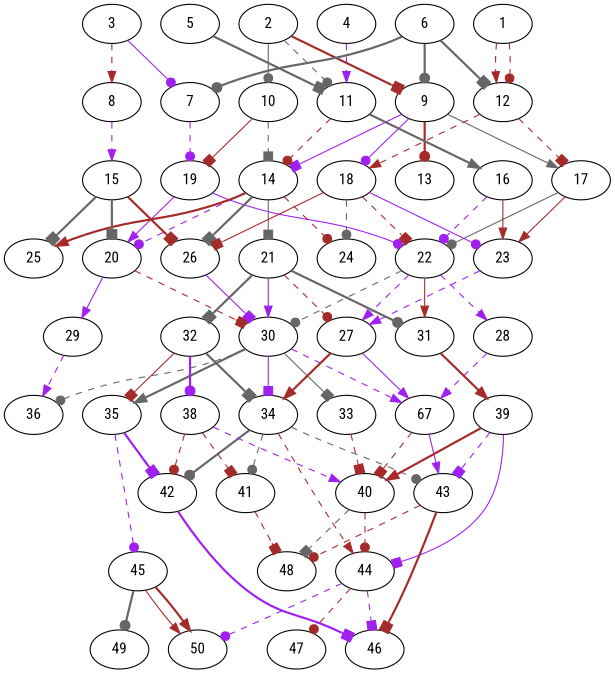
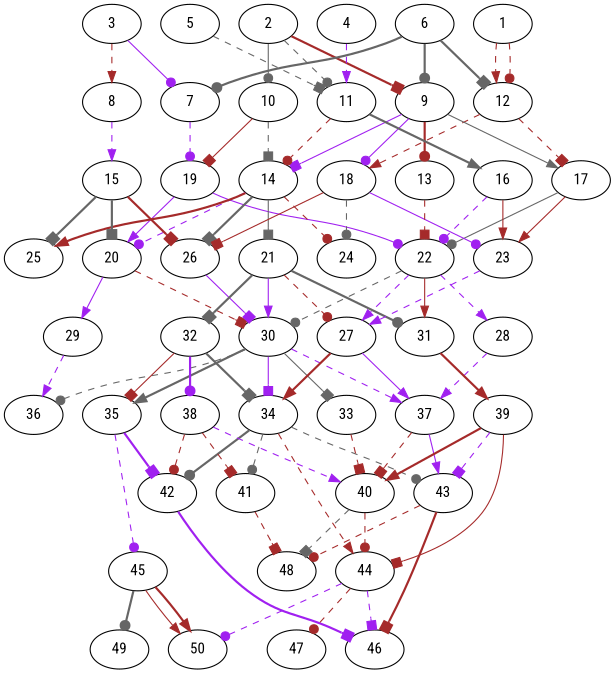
(261, 59) -> (261, 59)
(382, 215) -> (425, 212)
(425, 415) -> (425, 415)
(478, 517) -> (478, 517)
